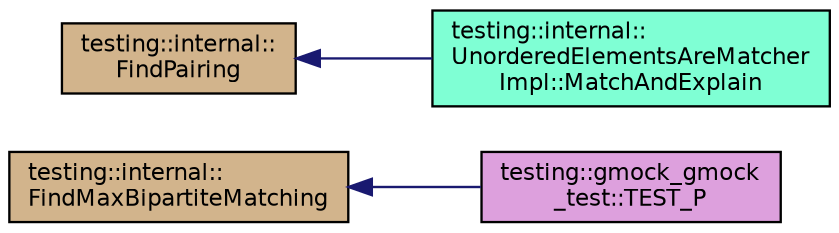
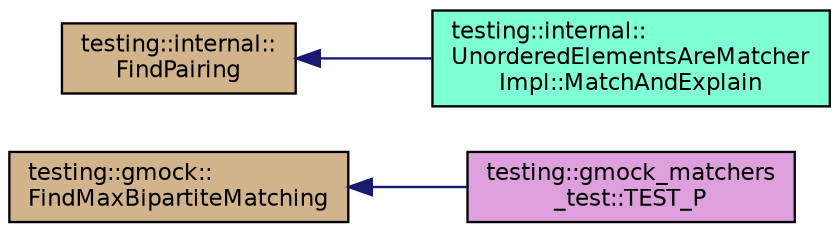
(179, 187) -> (179, 187)
(631, 187) -> (631, 187)
